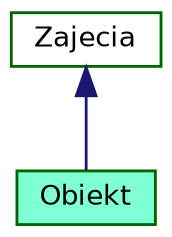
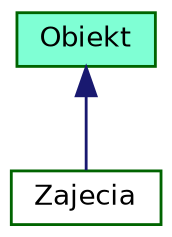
(86, 133) -> (86, 133)
